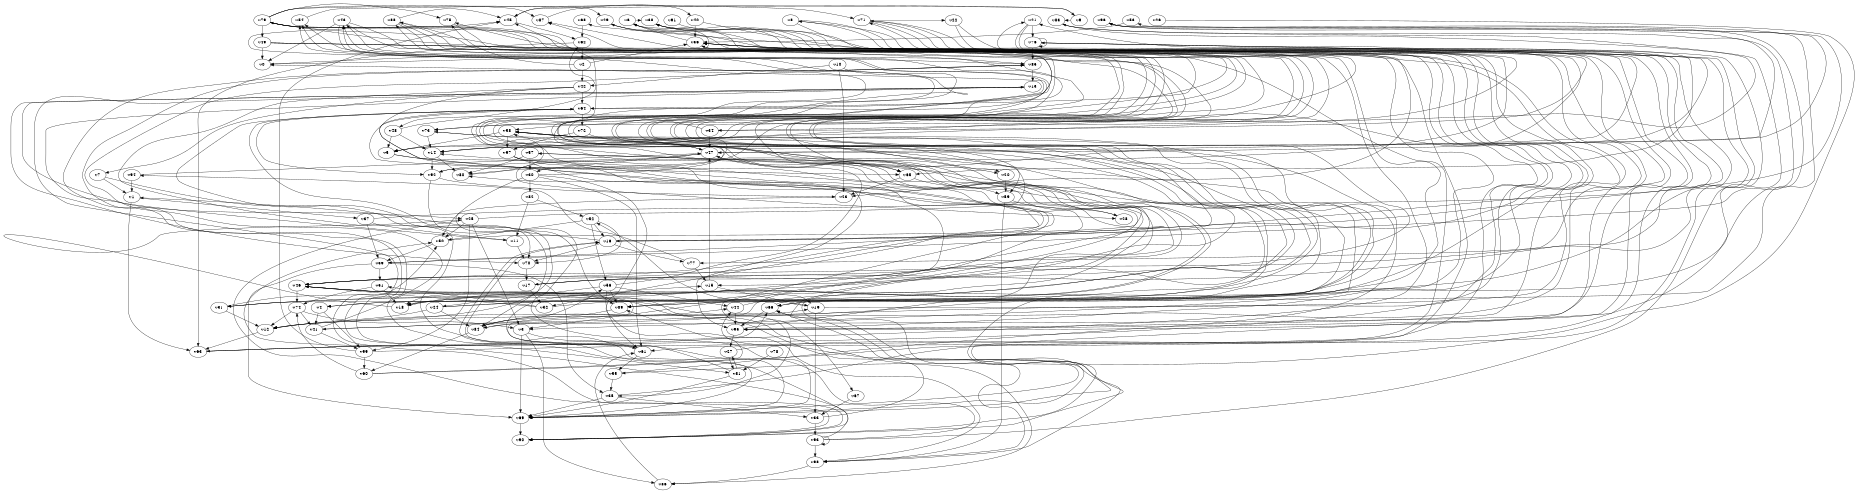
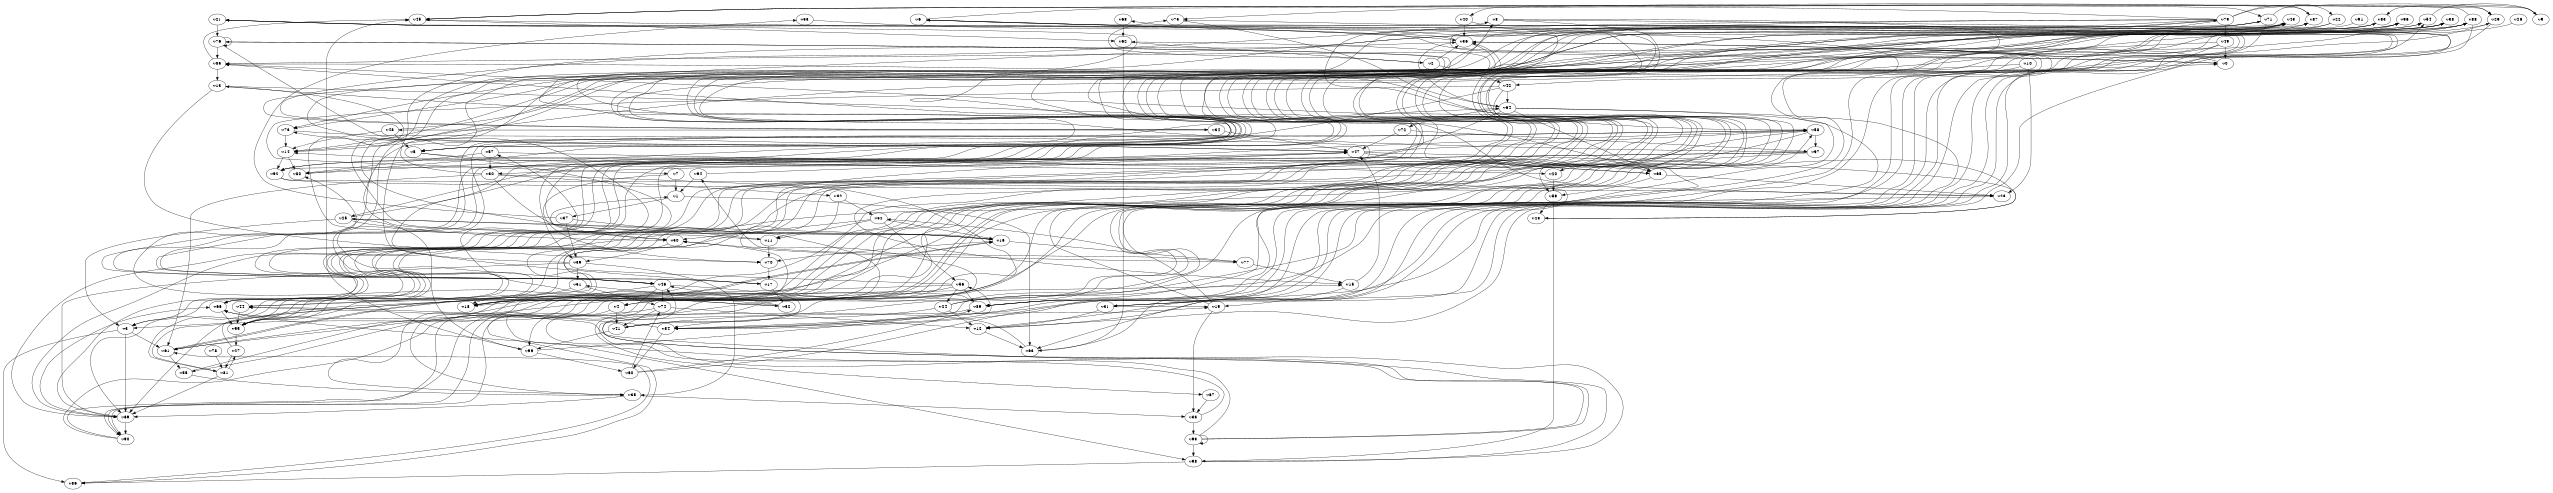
(637, 20) -> (1708, 6)
(1485, 119) -> (361, 85)
(592, 257) -> (830, 228)
